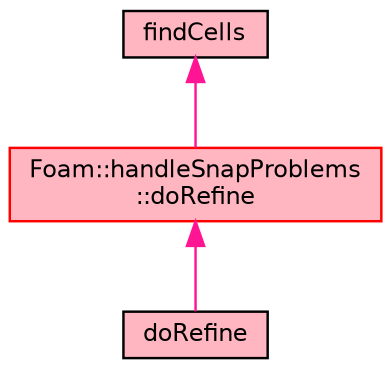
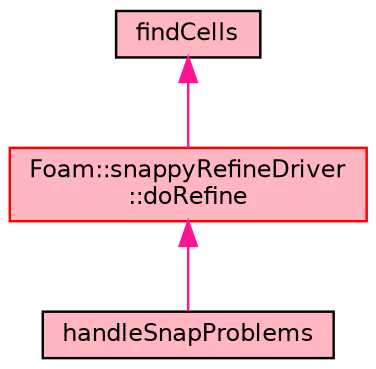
(196, 185) -> (188, 185)
(196, 335) -> (188, 335)
